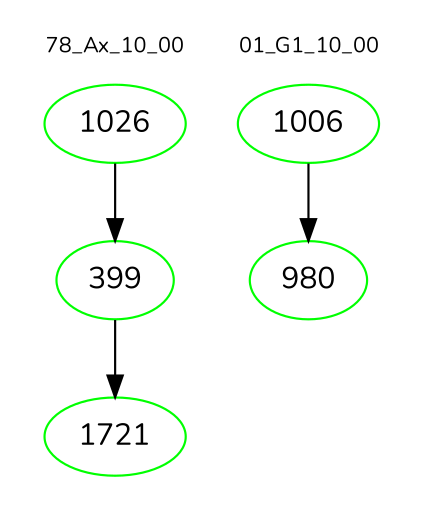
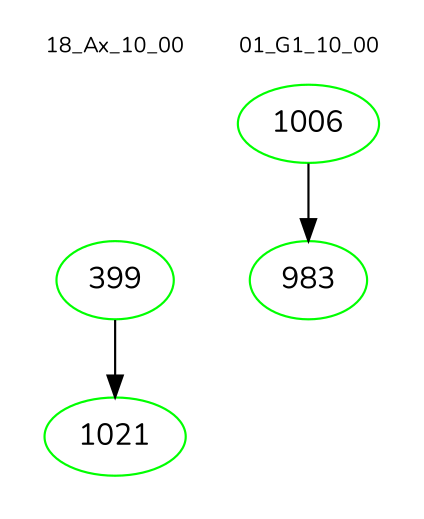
(115, 47) -> (115, 47)
(115, 124) -> none
(308, 280) -> (308, 280)
(115, 437) -> (115, 437)
